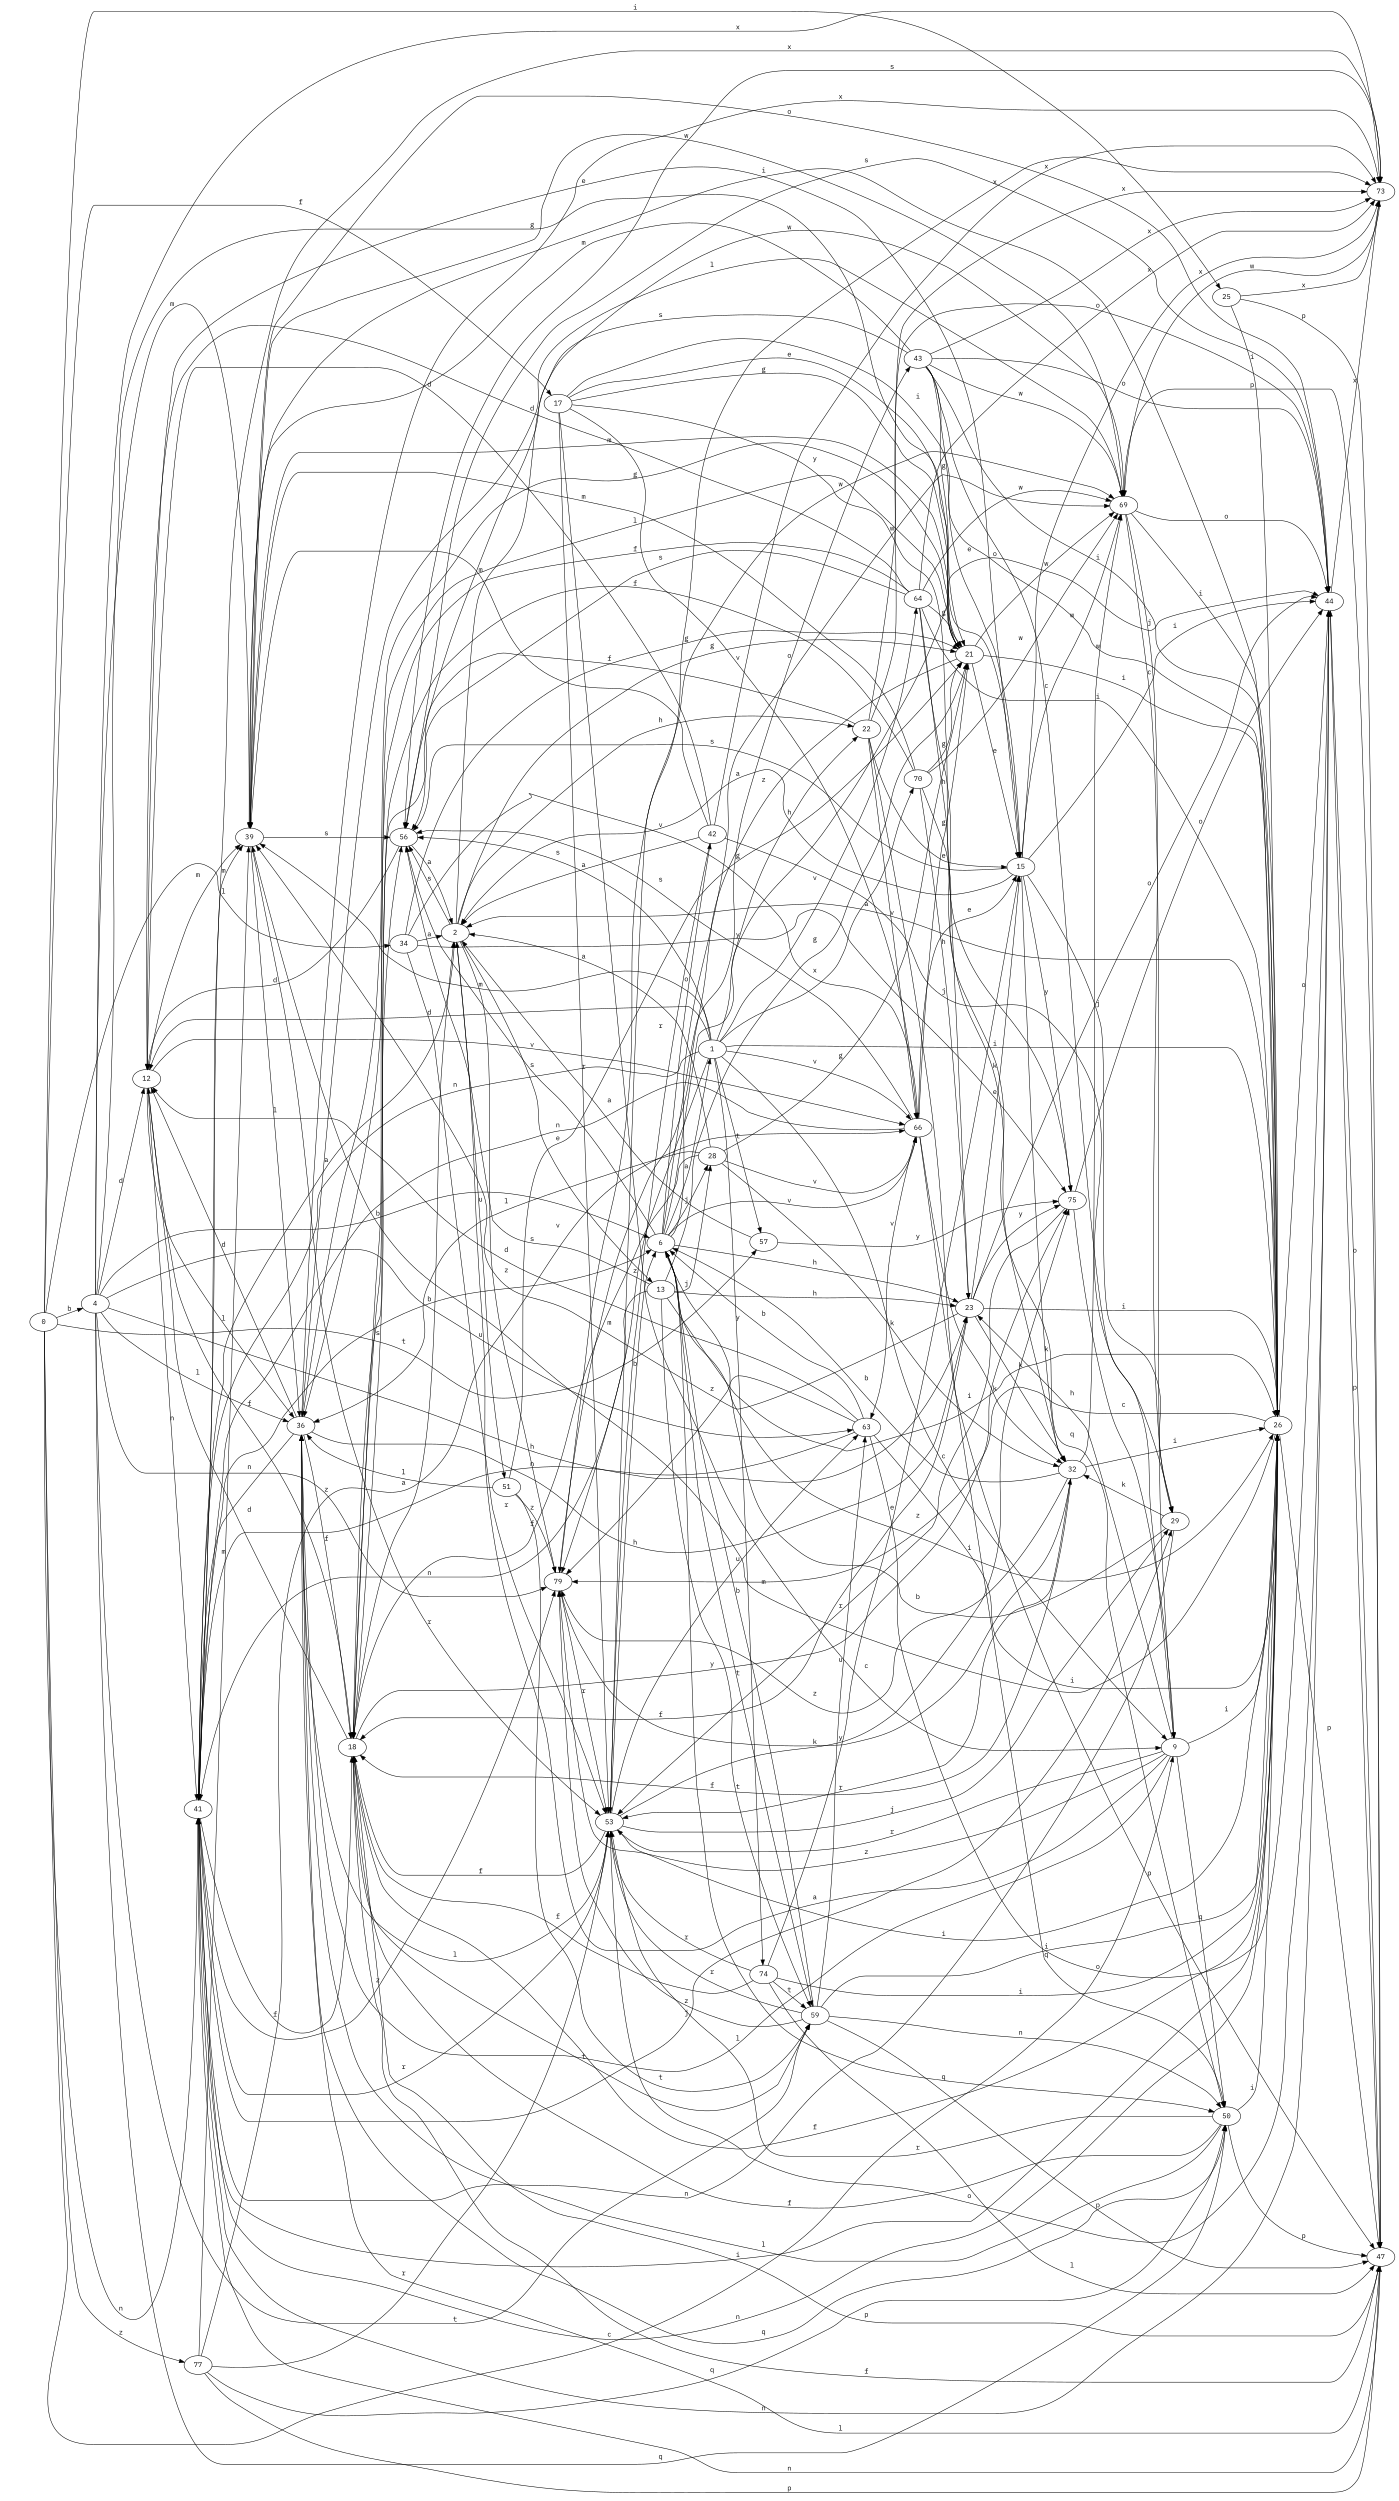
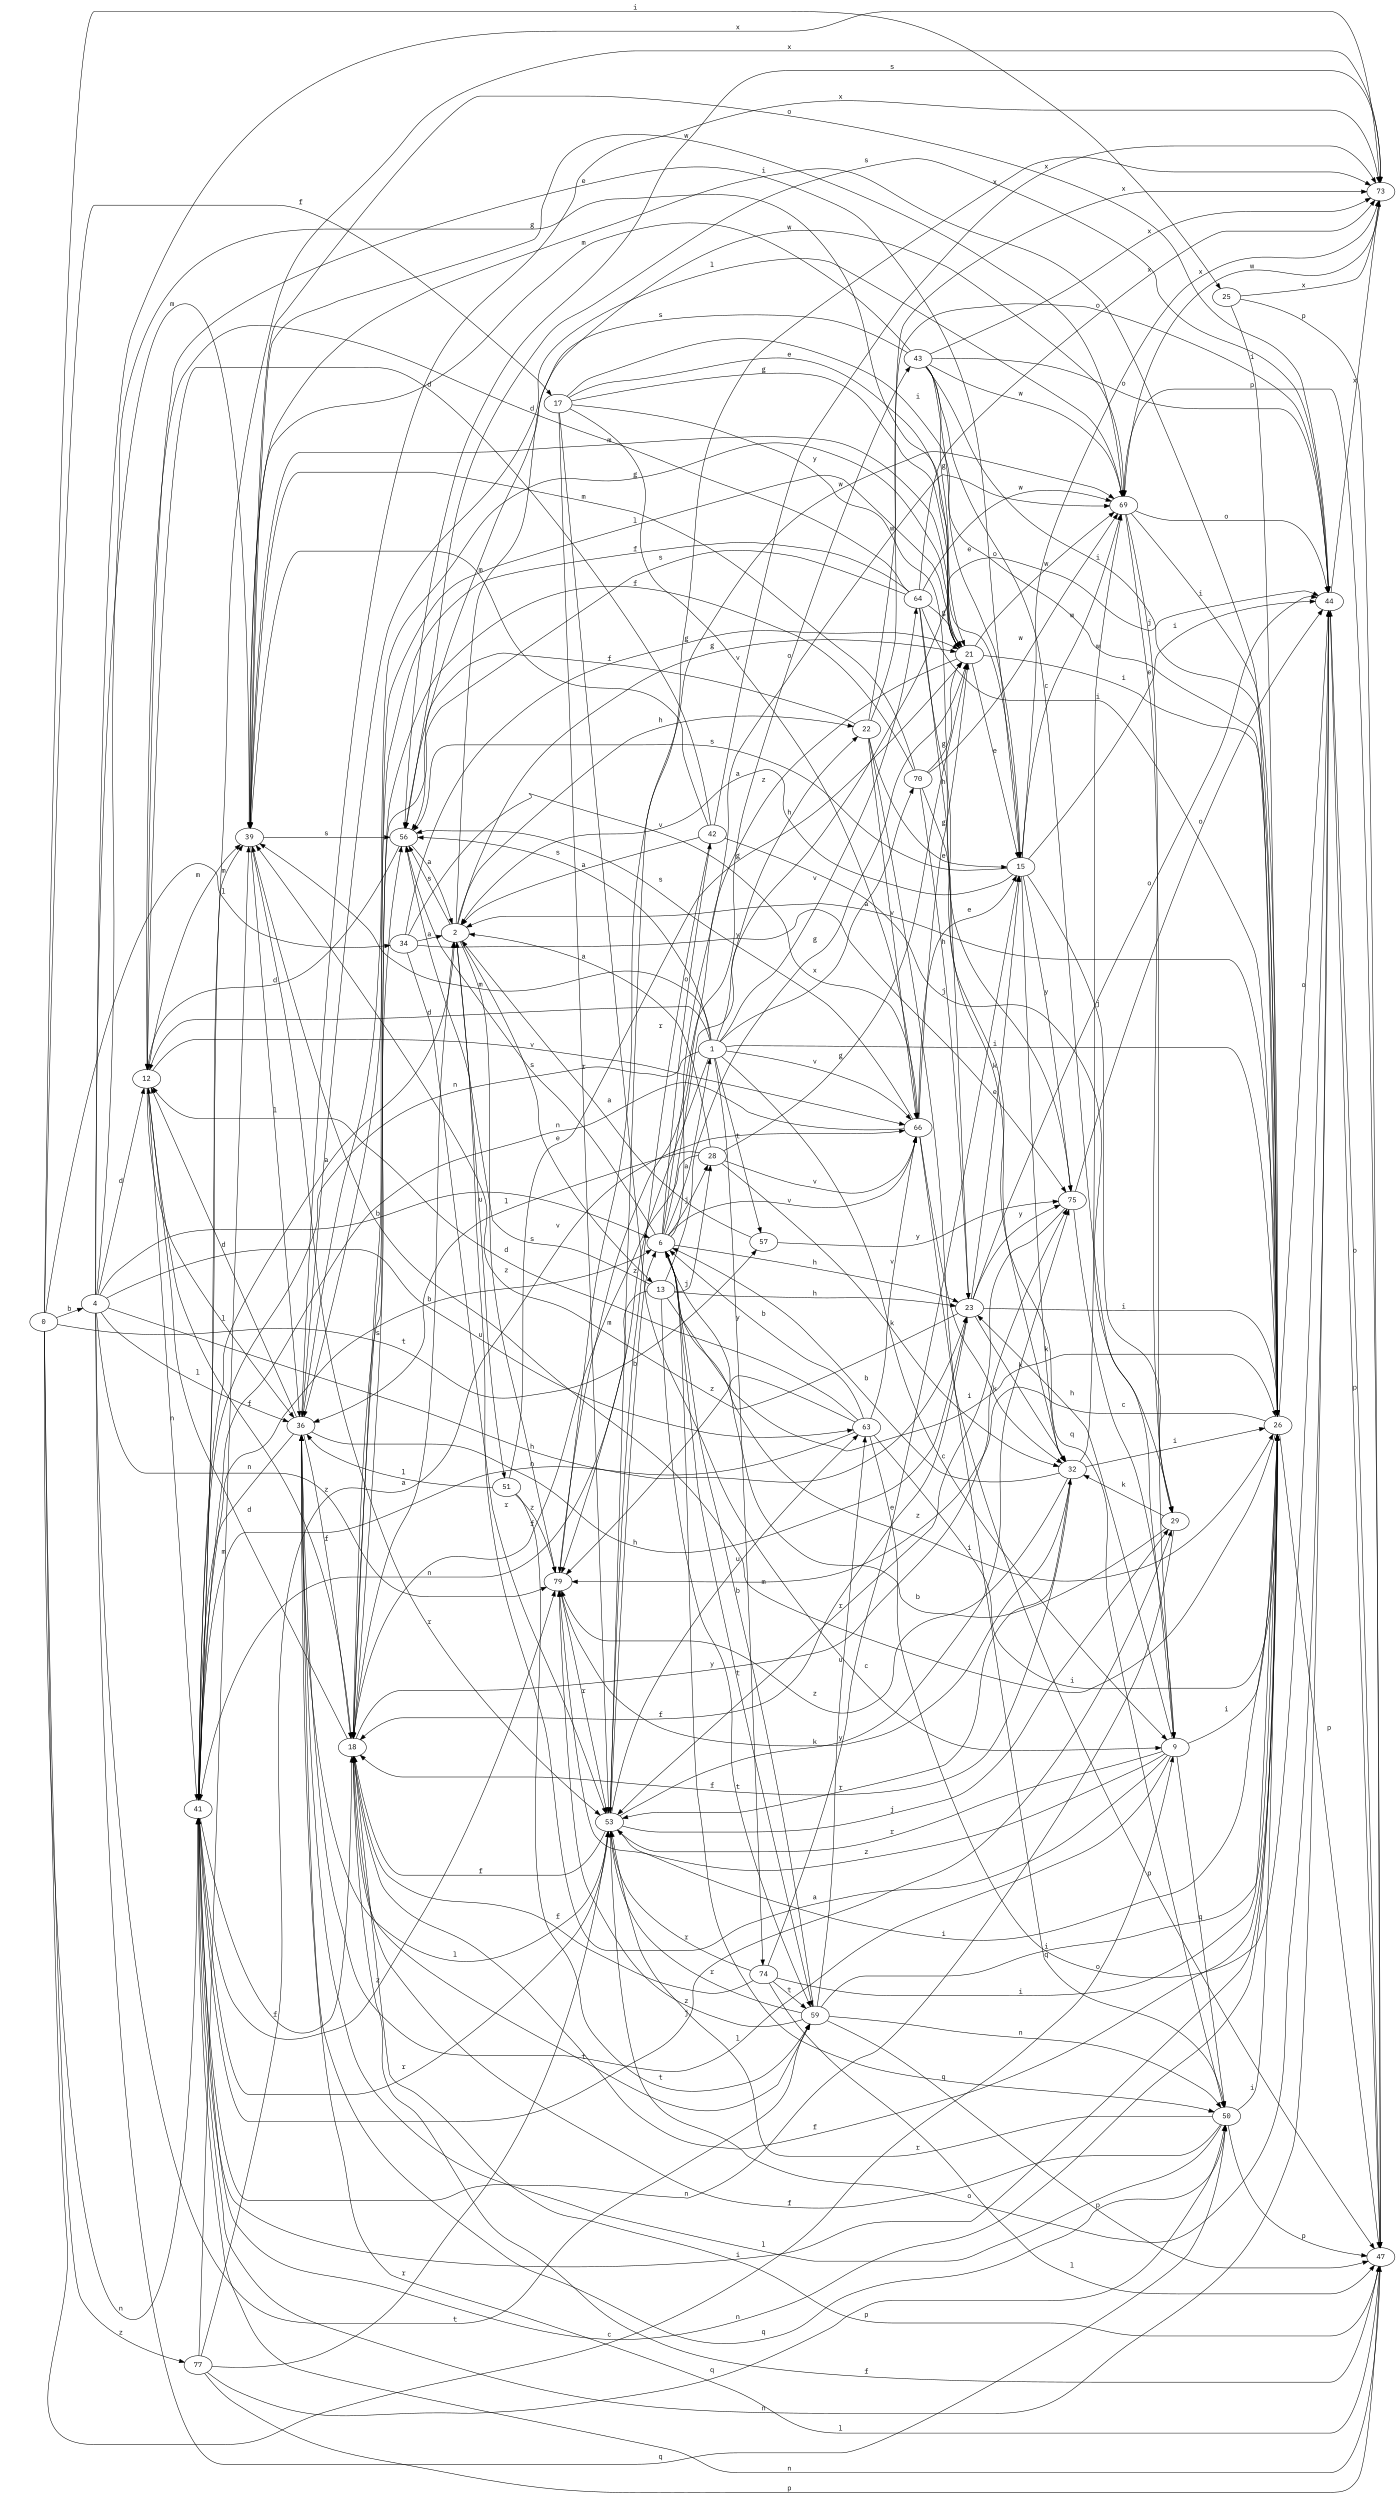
(1149, 672) -> (1149, 672)
(888, 1275) -> (891, 1287)
